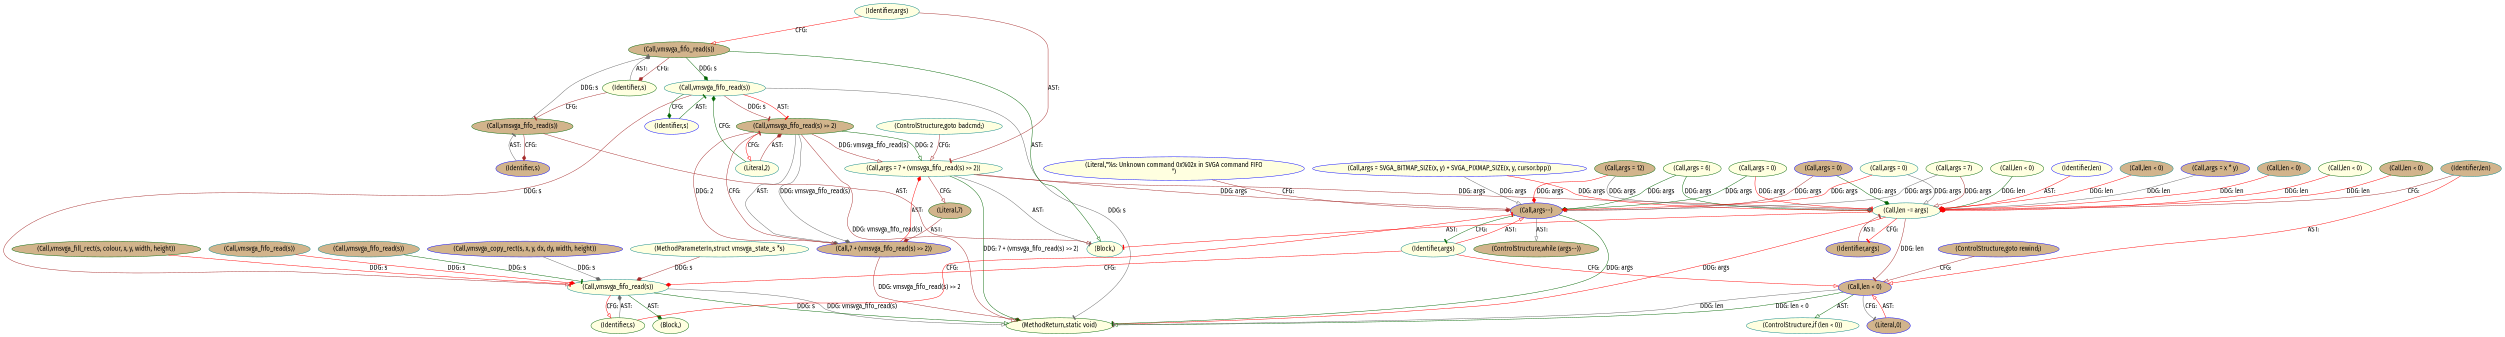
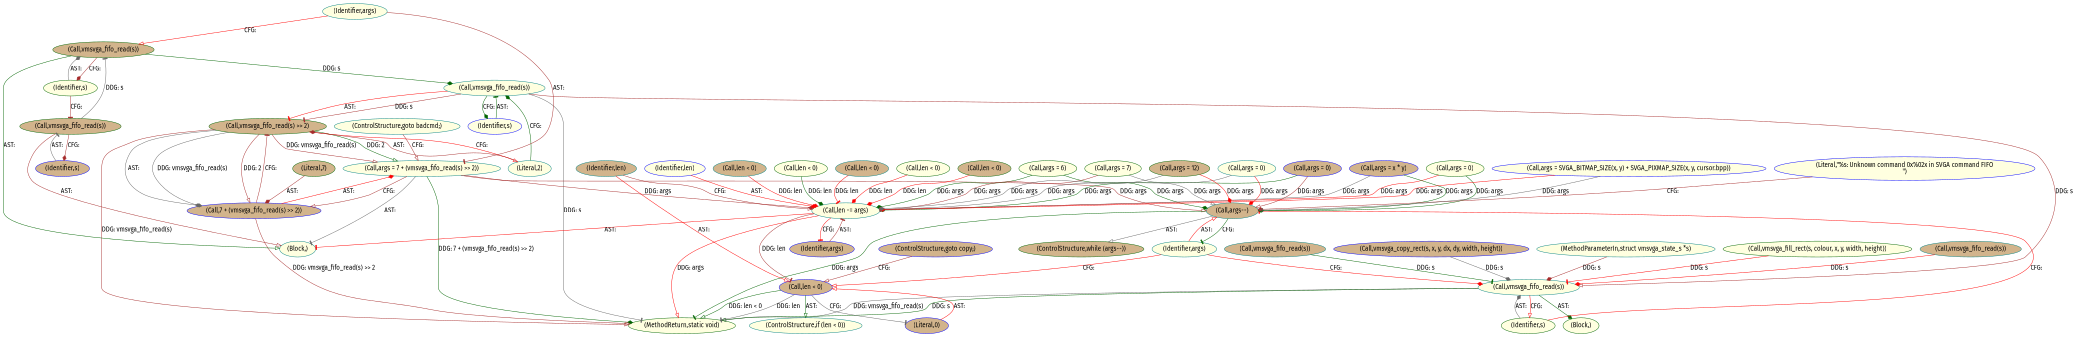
(936, 188) -> (363, 197)
(2159, 192) -> (1356, 192)
none -> (1437, 198)
(1536, 211) -> (1232, 211)
(106, 249) -> (1817, 249)
(1999, 249) -> (936, 249)
(1505, 304) -> (721, 240)
